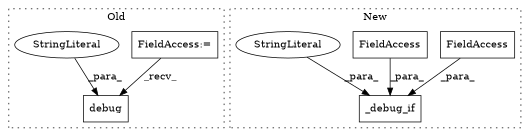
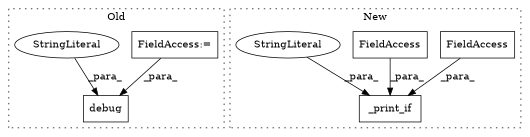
(161, 77) -> (161, 77)
(390, 109) -> (390, 109)
